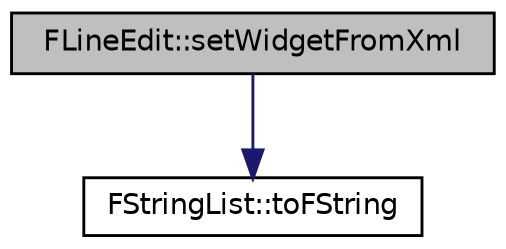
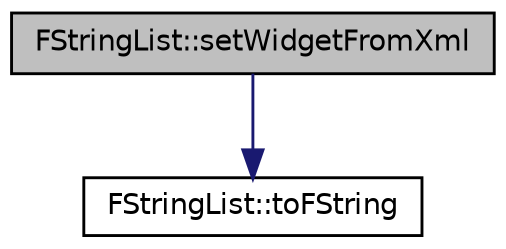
(253, 43) -> (253, 43)
